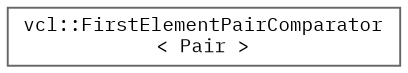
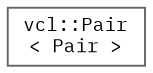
(204, 37) -> (76, 37)
